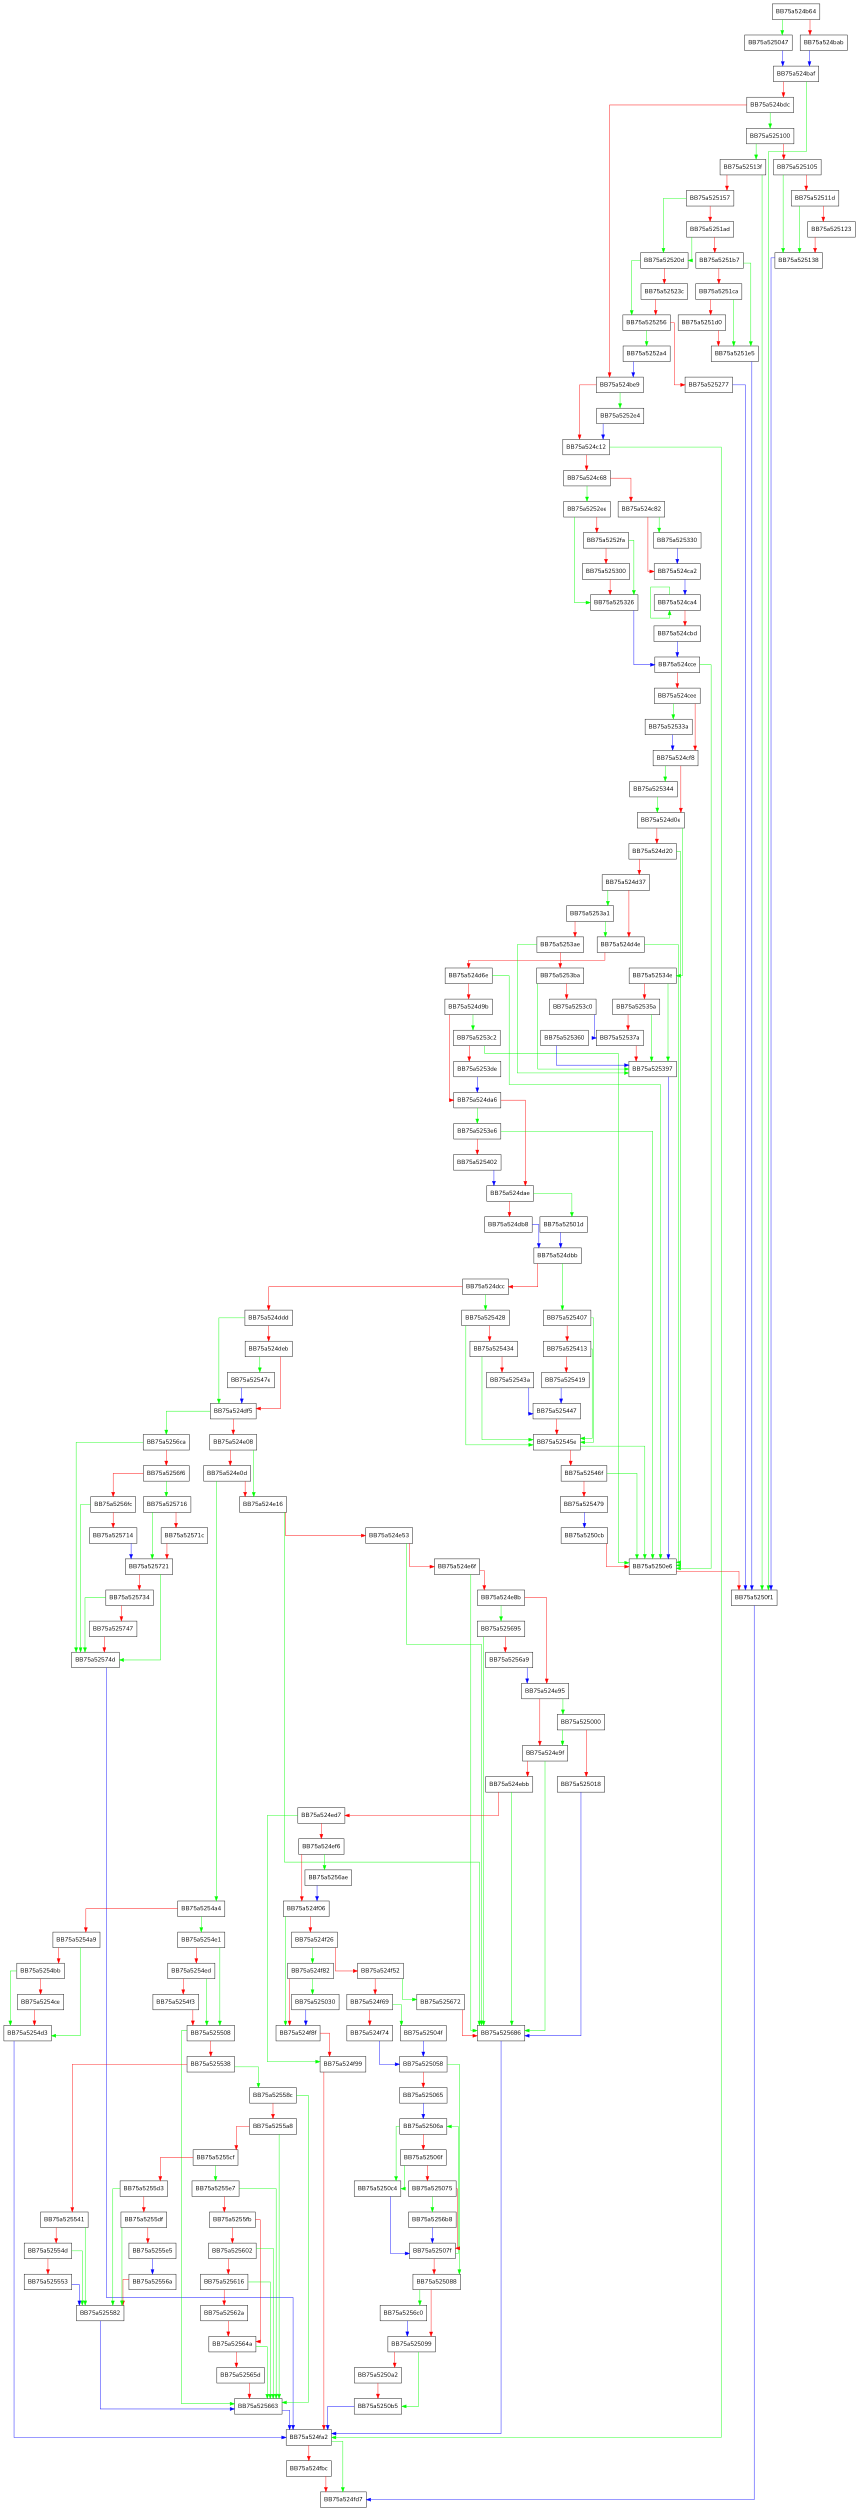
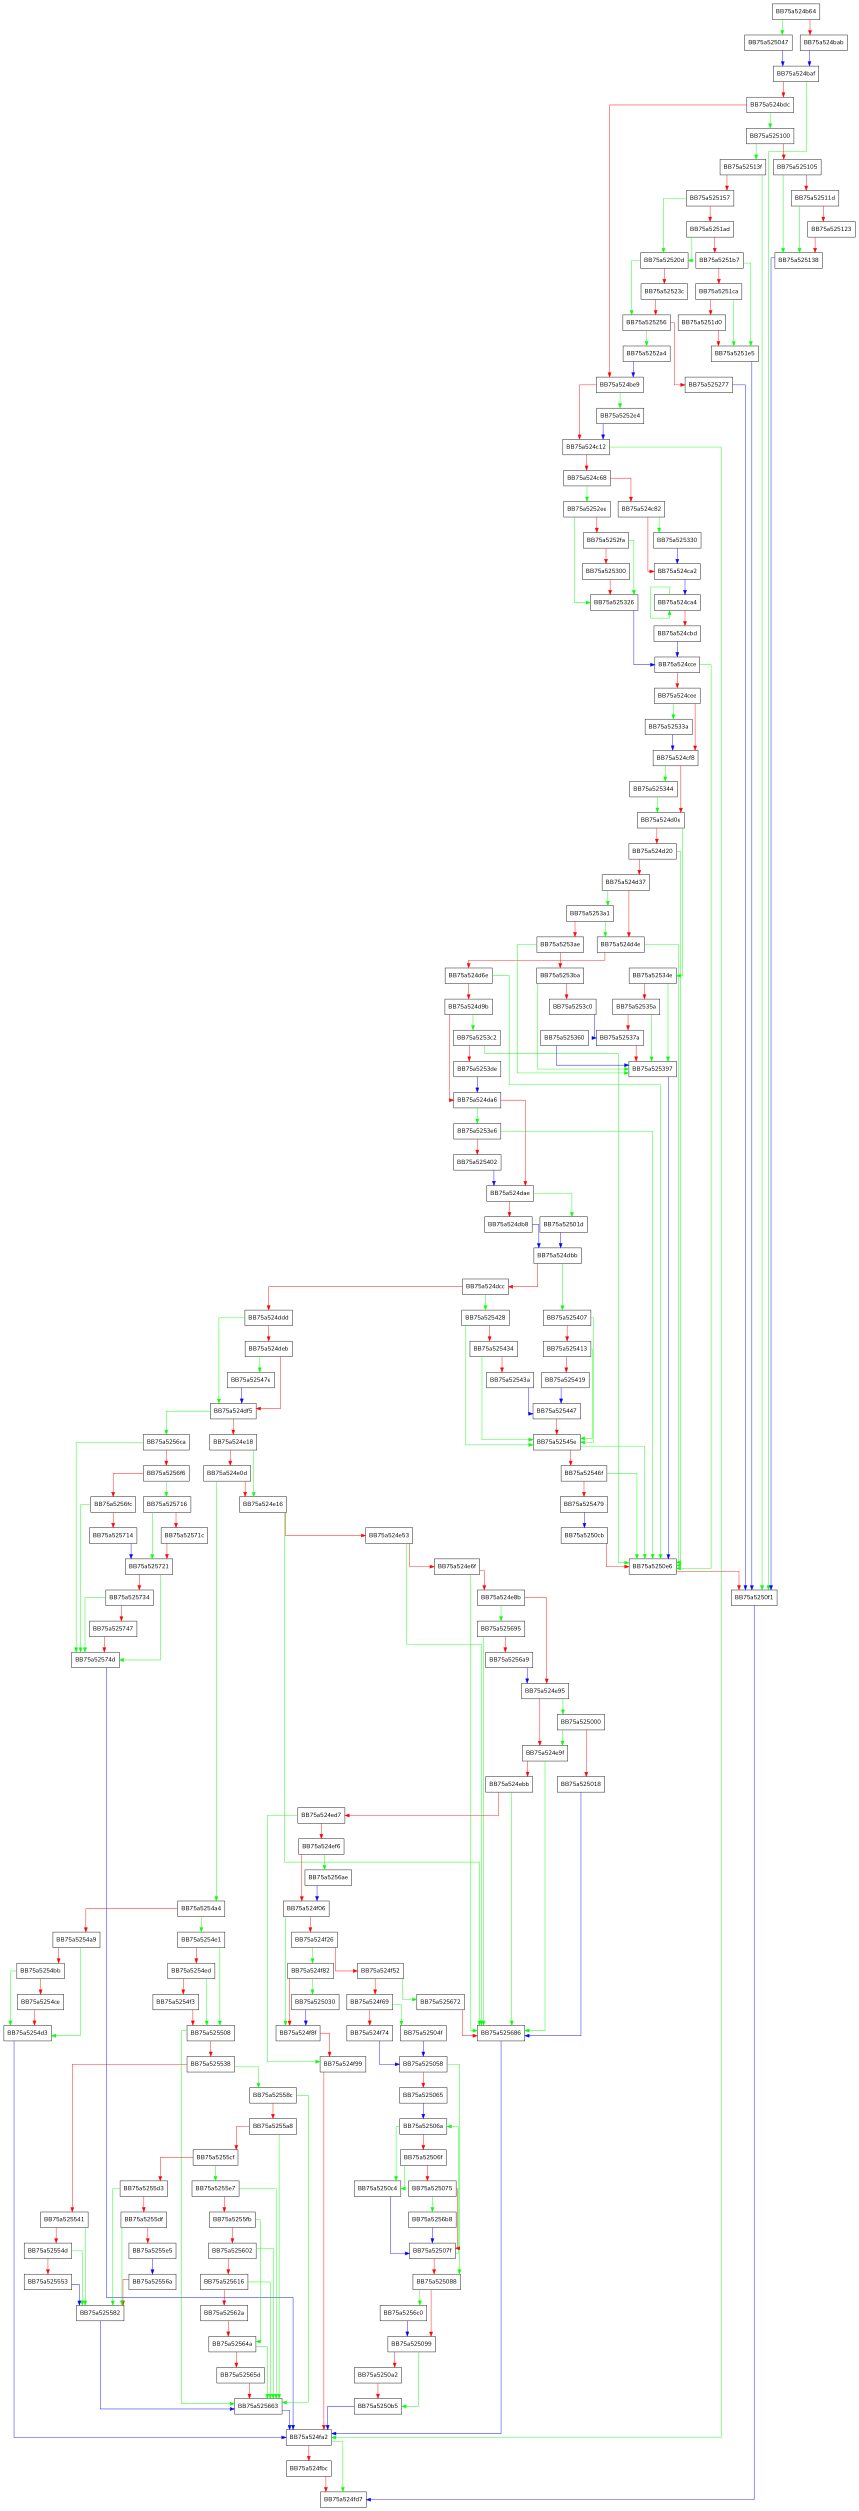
(233, 1442) -> (233, 1442)
(260, 2278) -> (260, 2278)
